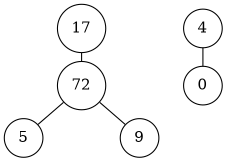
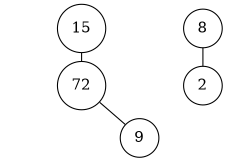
(82, 28) -> (82, 28)
(203, 28) -> (203, 28)
(203, 86) -> (203, 86)
(24, 138) -> none
